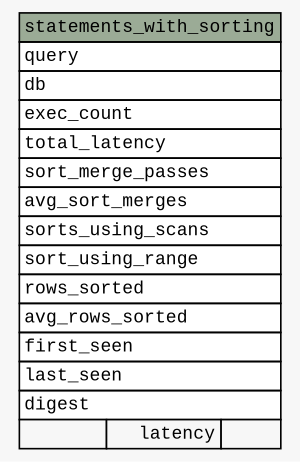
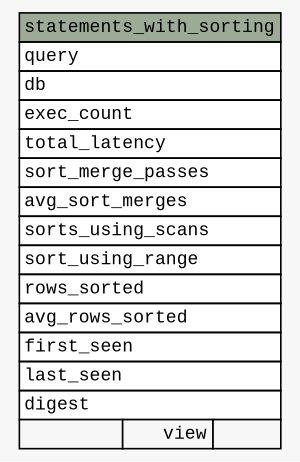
(178, 433) -> (186, 433)
